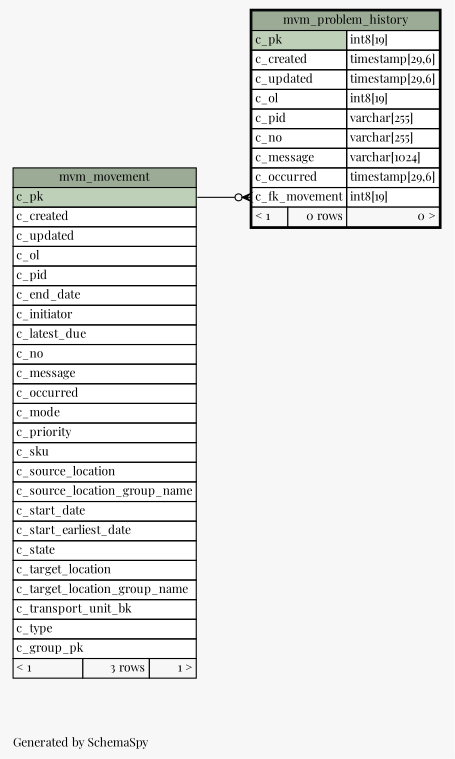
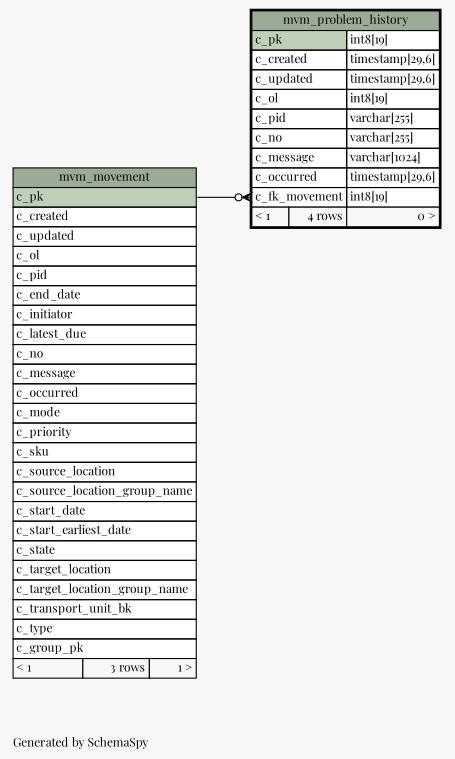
(325, 216) -> (325, 216)
